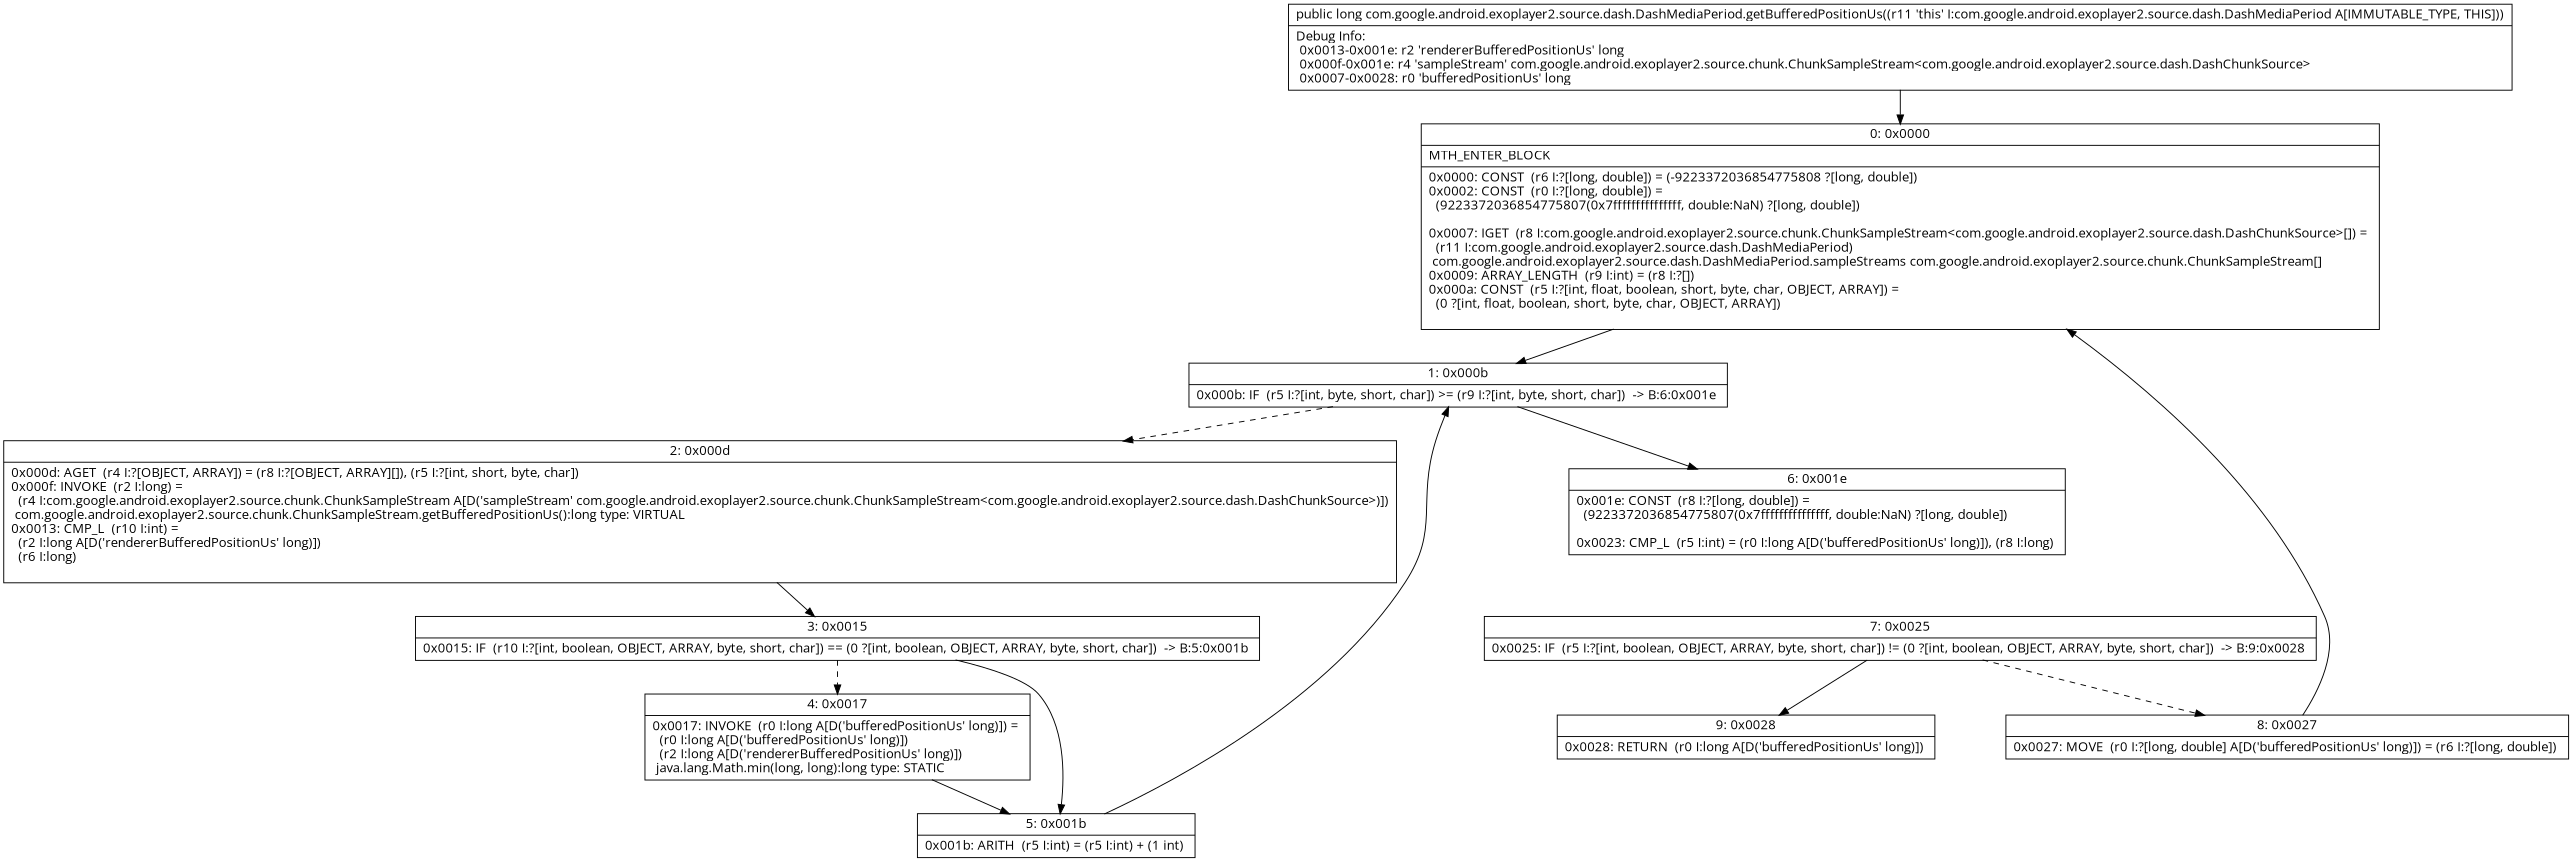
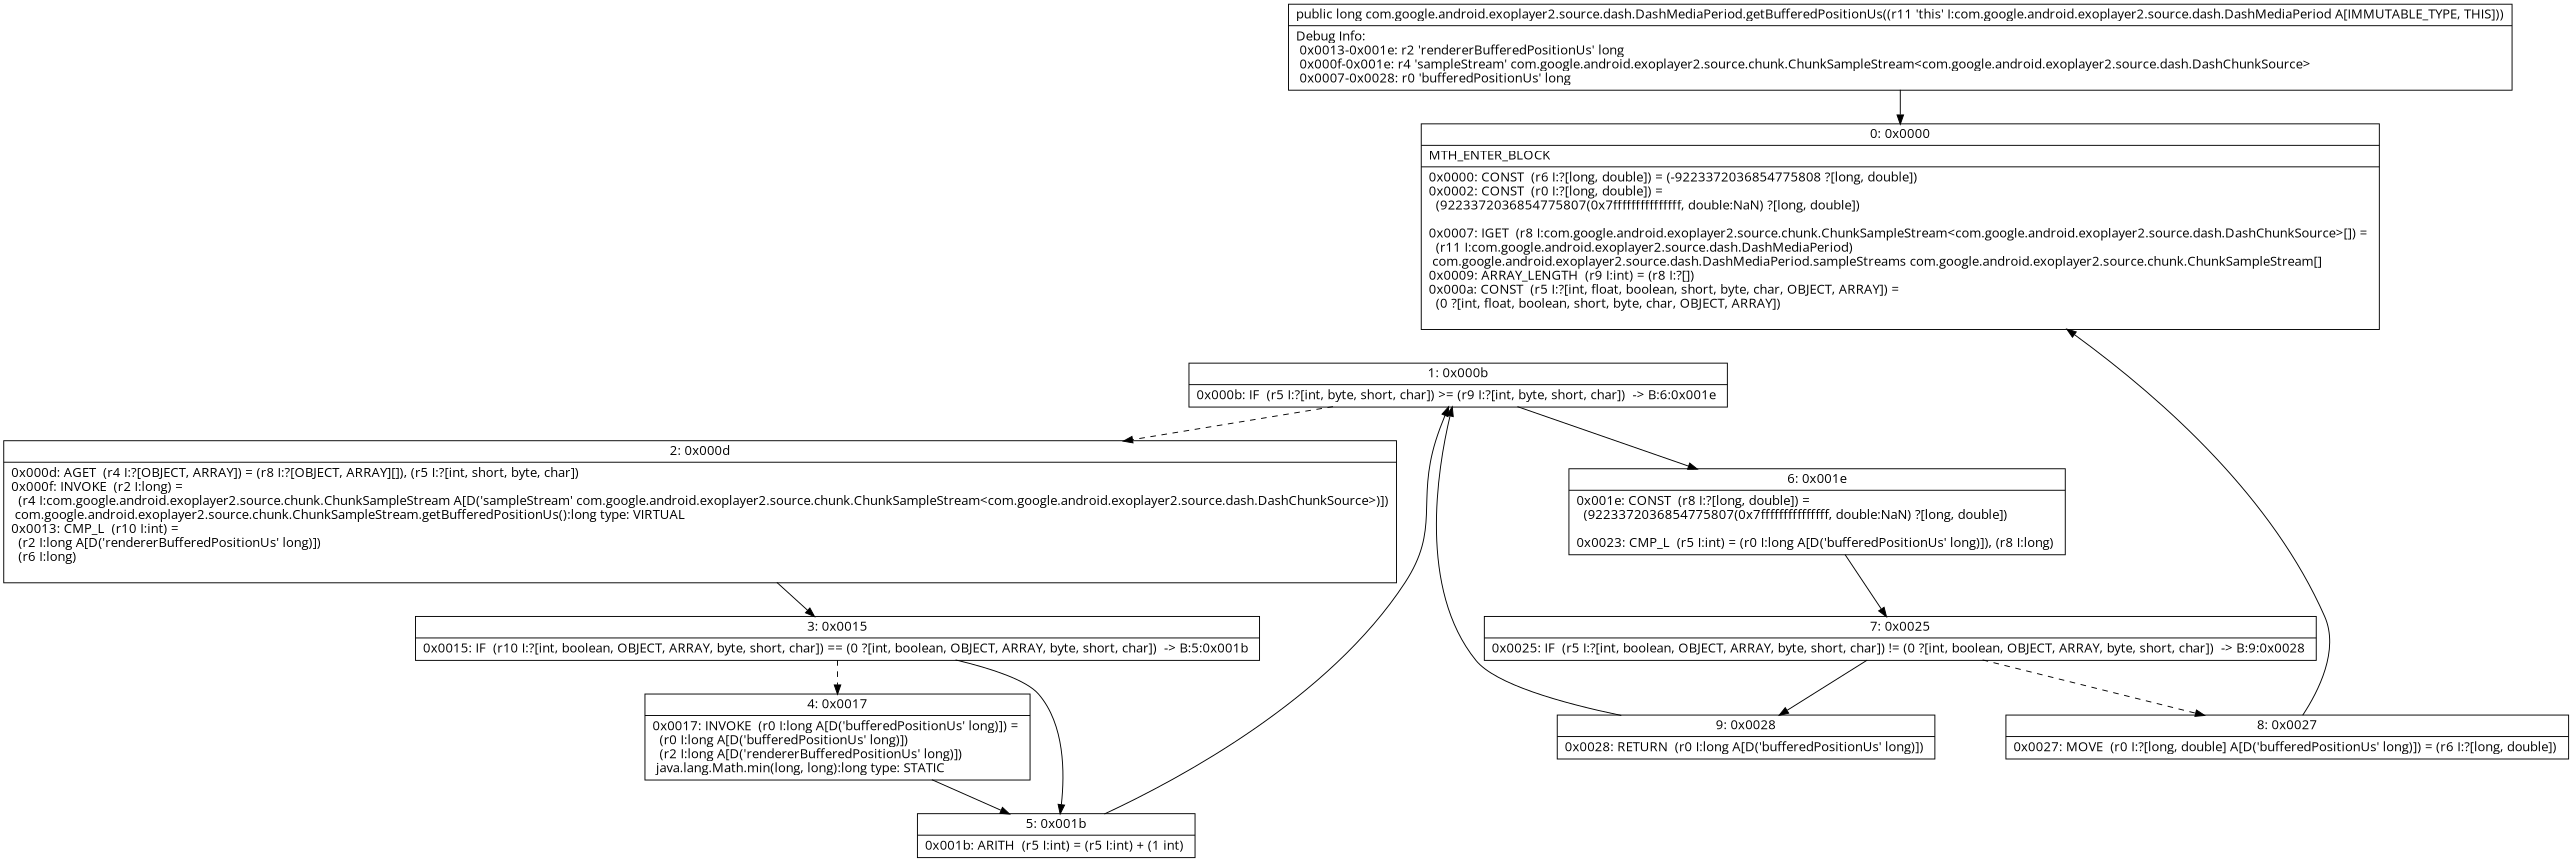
(1570, 345) -> (1453, 618)
none -> (1863, 582)
